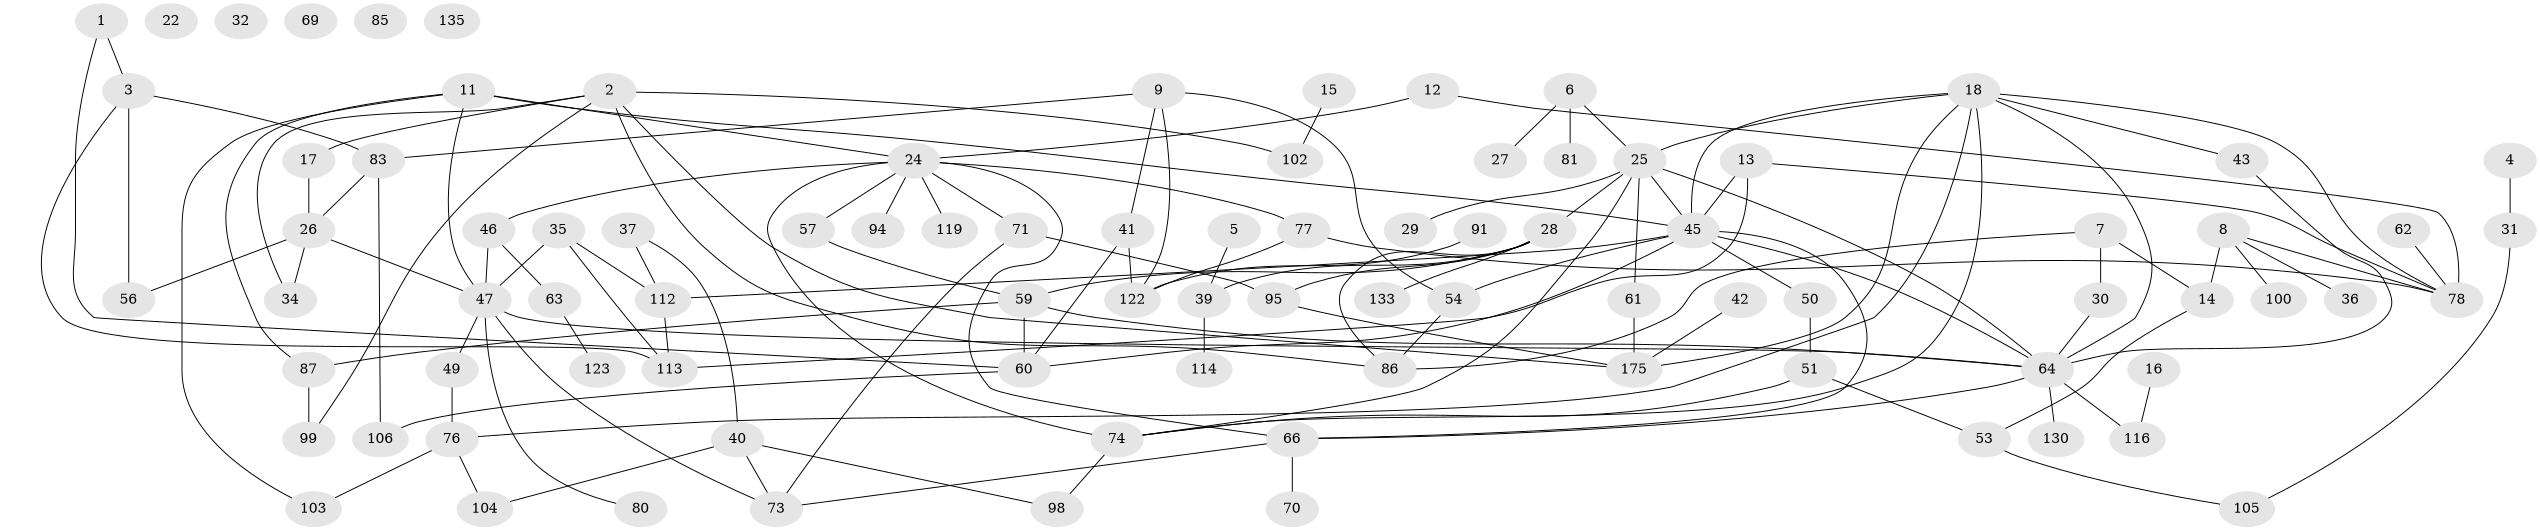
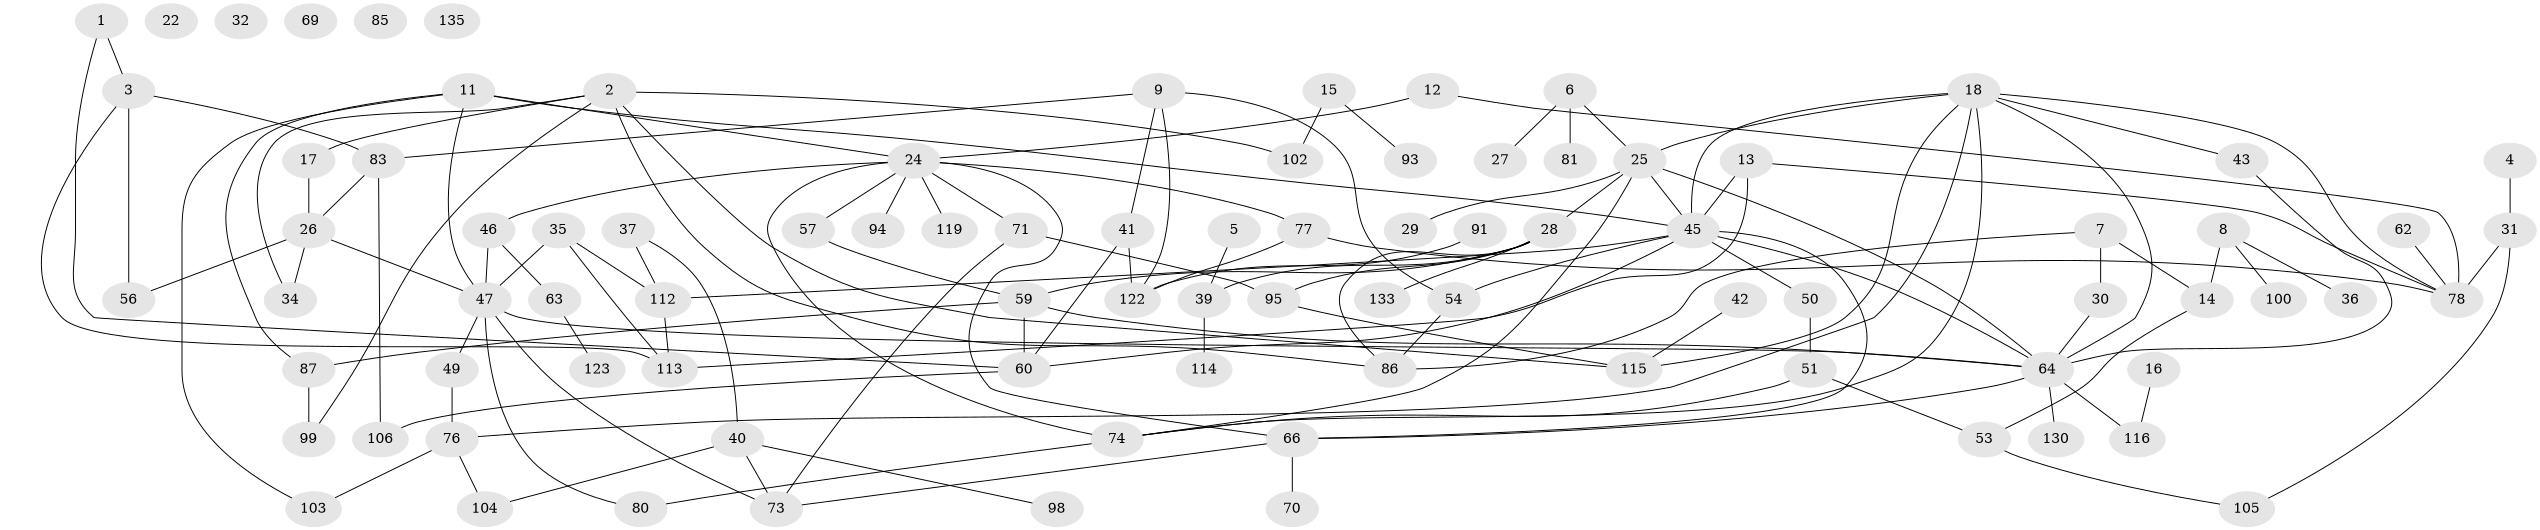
none -> (1410, 161)
(2340, 265) -> (2484, 265)
(1634, 300) -> none
(1634, 370) -> (1634, 370)
(1087, 474) -> (857, 475)
